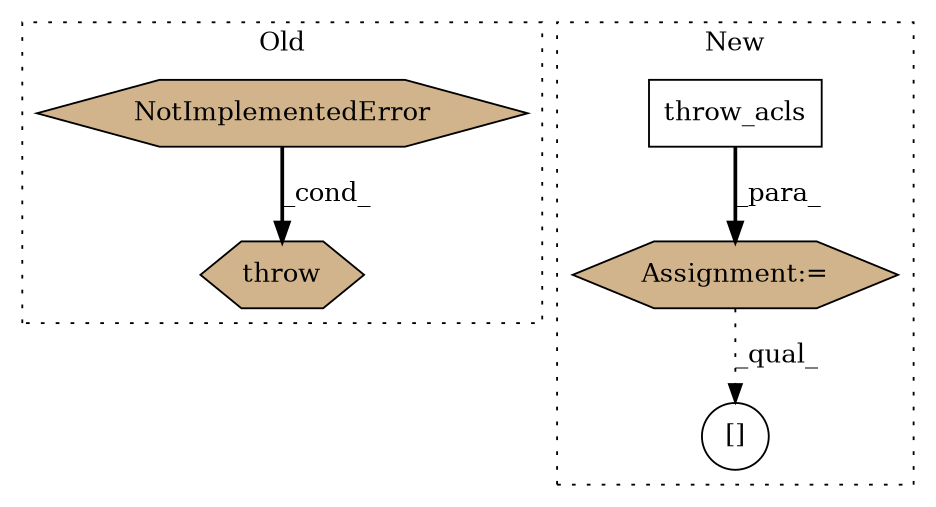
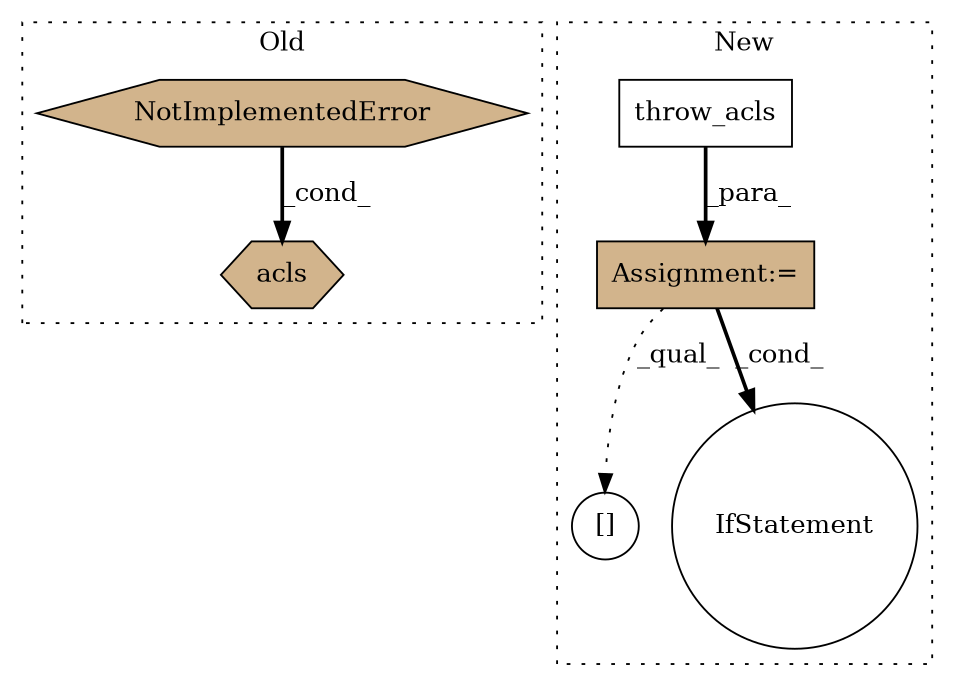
(282, 275) -> (282, 275)
(735, 275) -> (706, 275)
none -> (795, 526)
